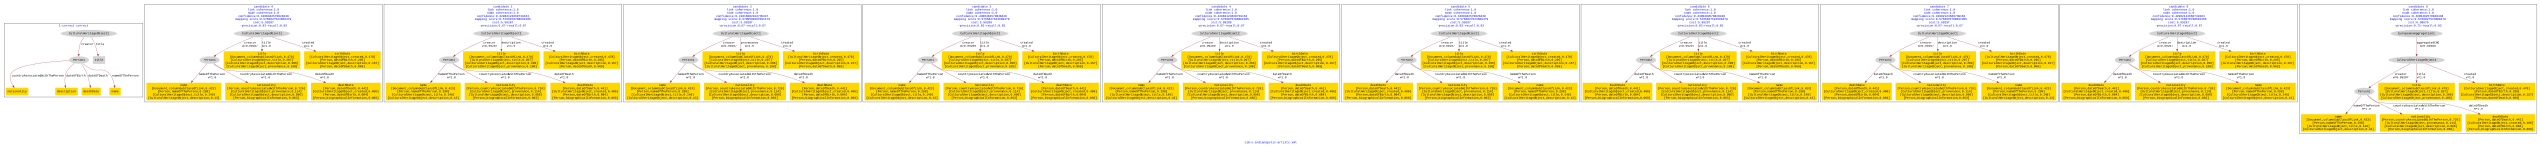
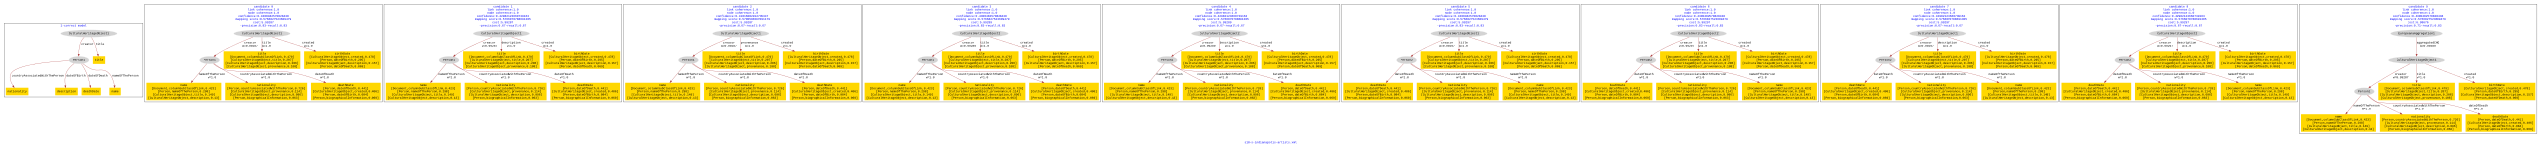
(74, 26) -> (74, 26)
(99, 60) -> (99, 60)
